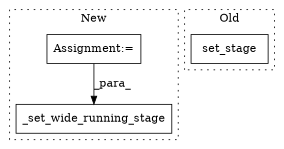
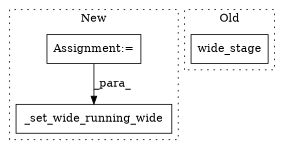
(230, 49) -> (230, 49)
(94, 119) -> (94, 119)
